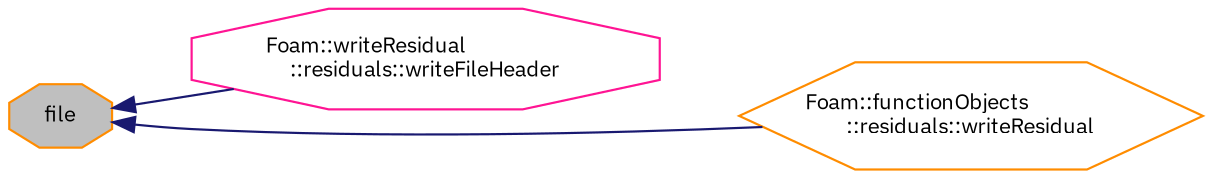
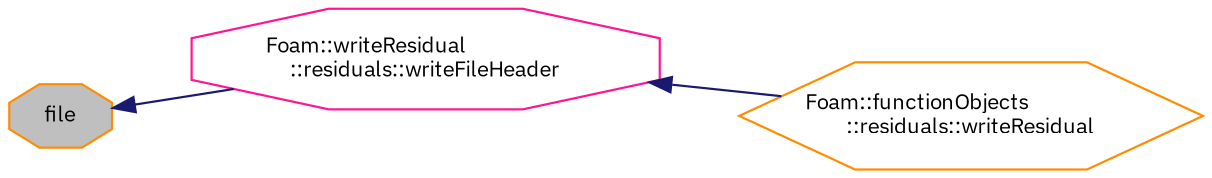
(449, 134) -> (727, 90)
